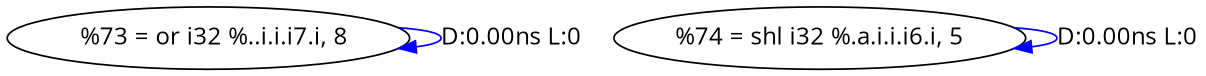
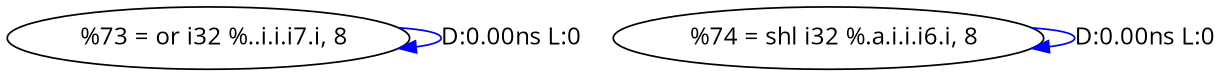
(820, 38) -> (828, 38)
